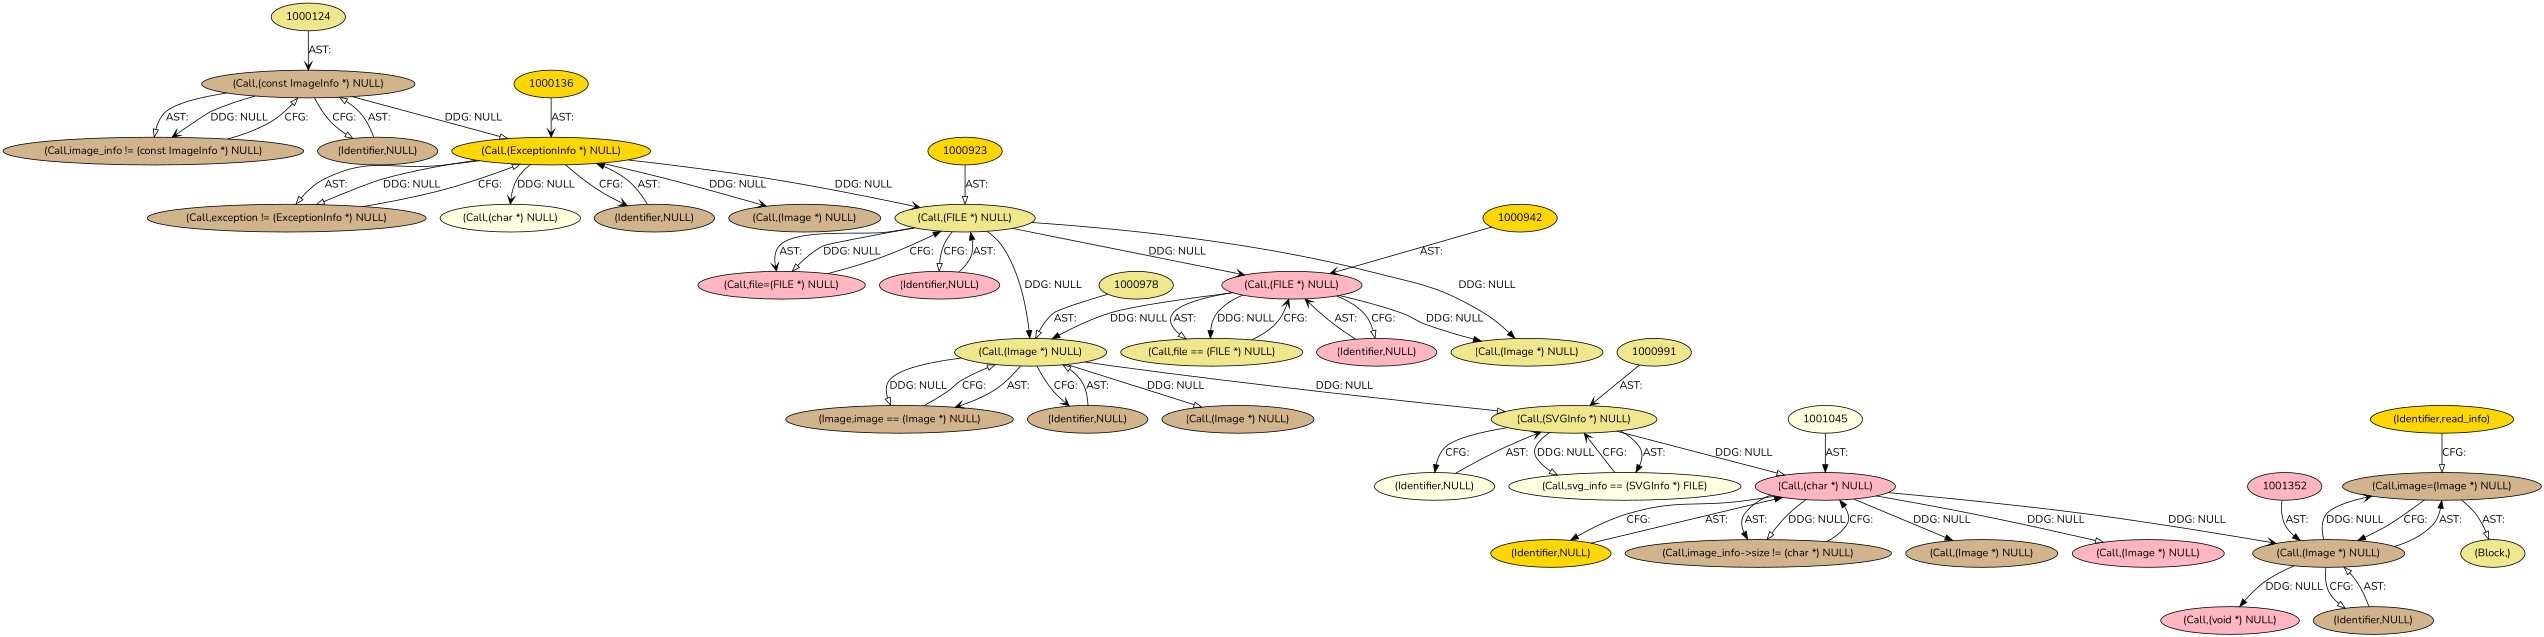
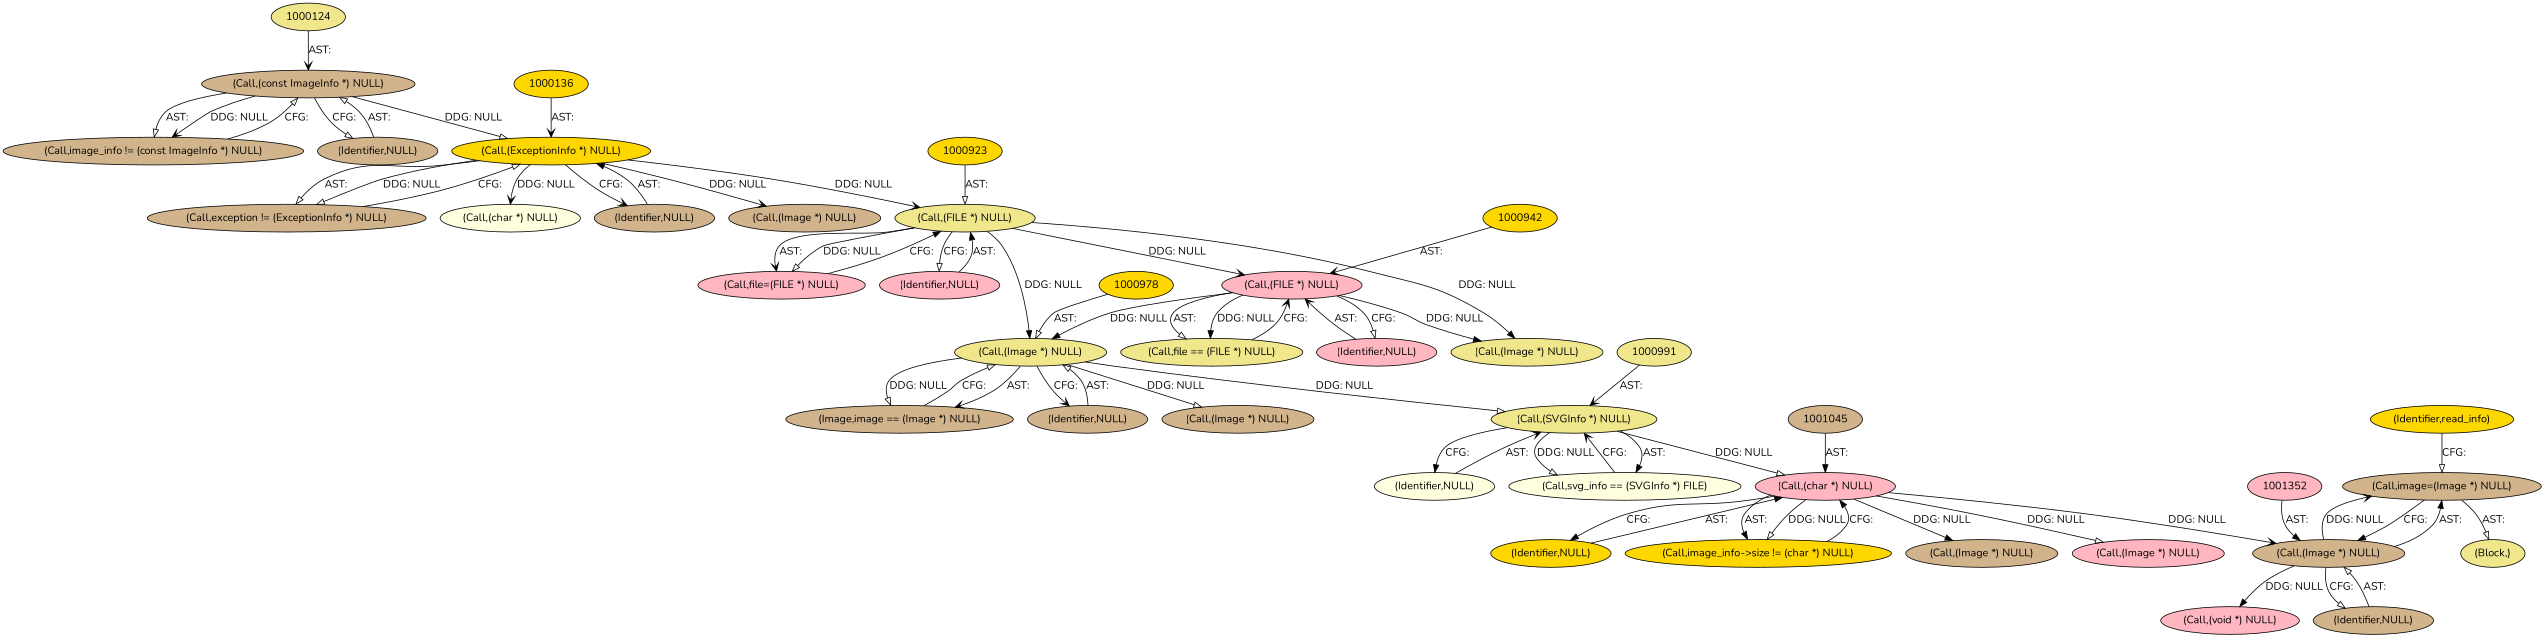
(1136, 285) -> (1136, 285)
(1825, 419) -> (1825, 419)
(1758, 553) -> (1758, 553)
